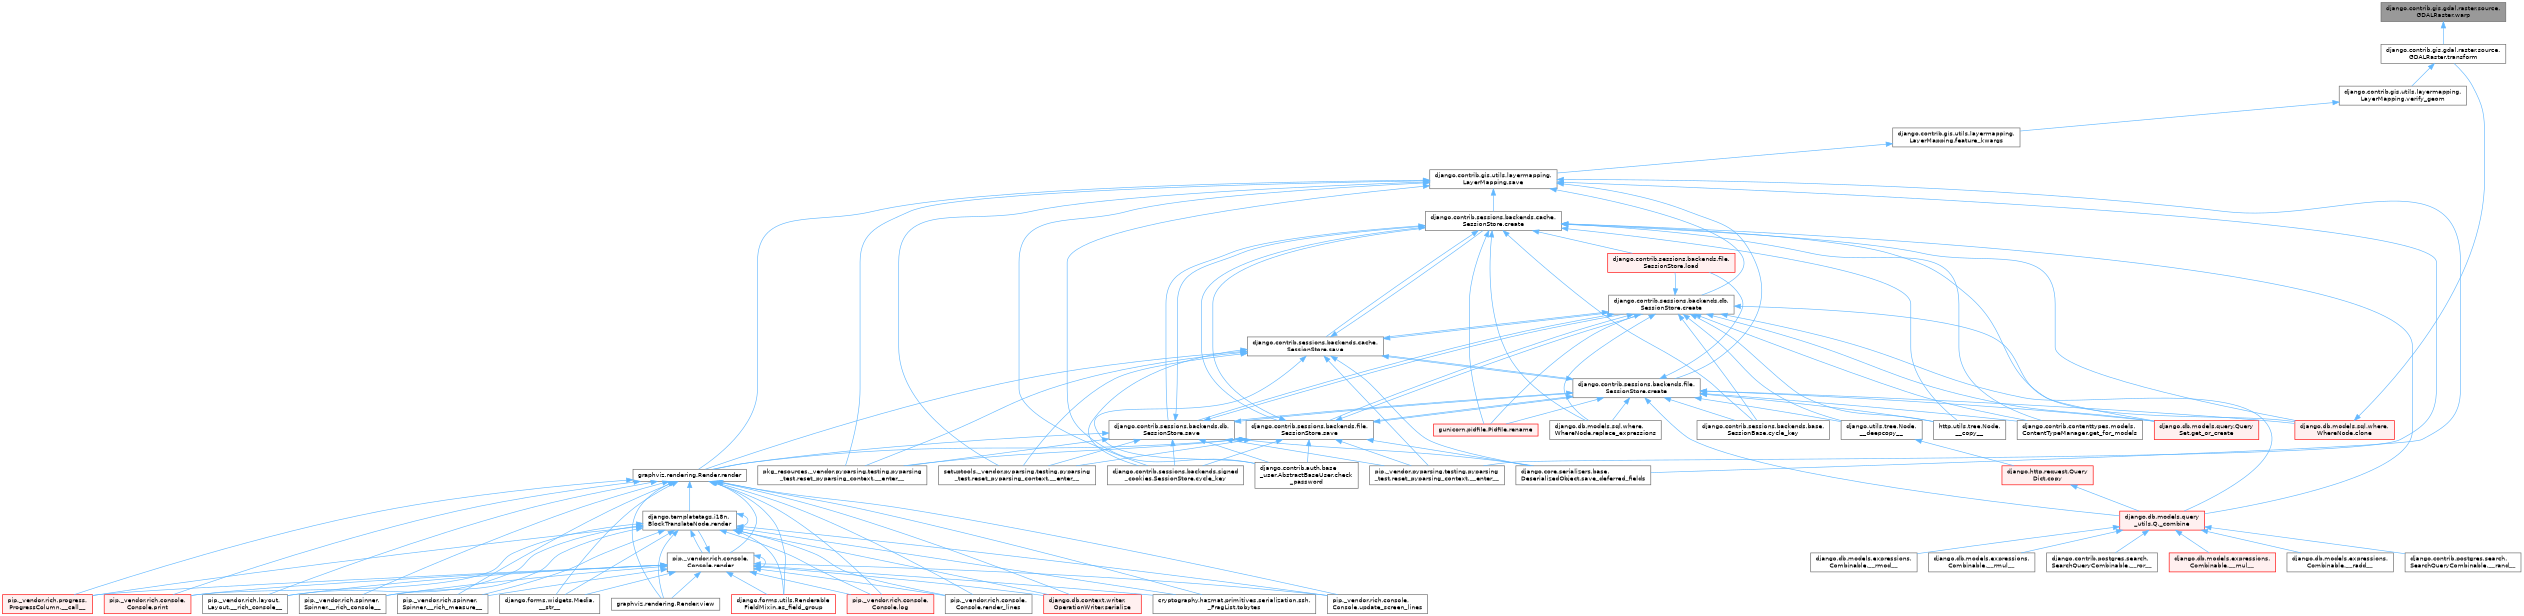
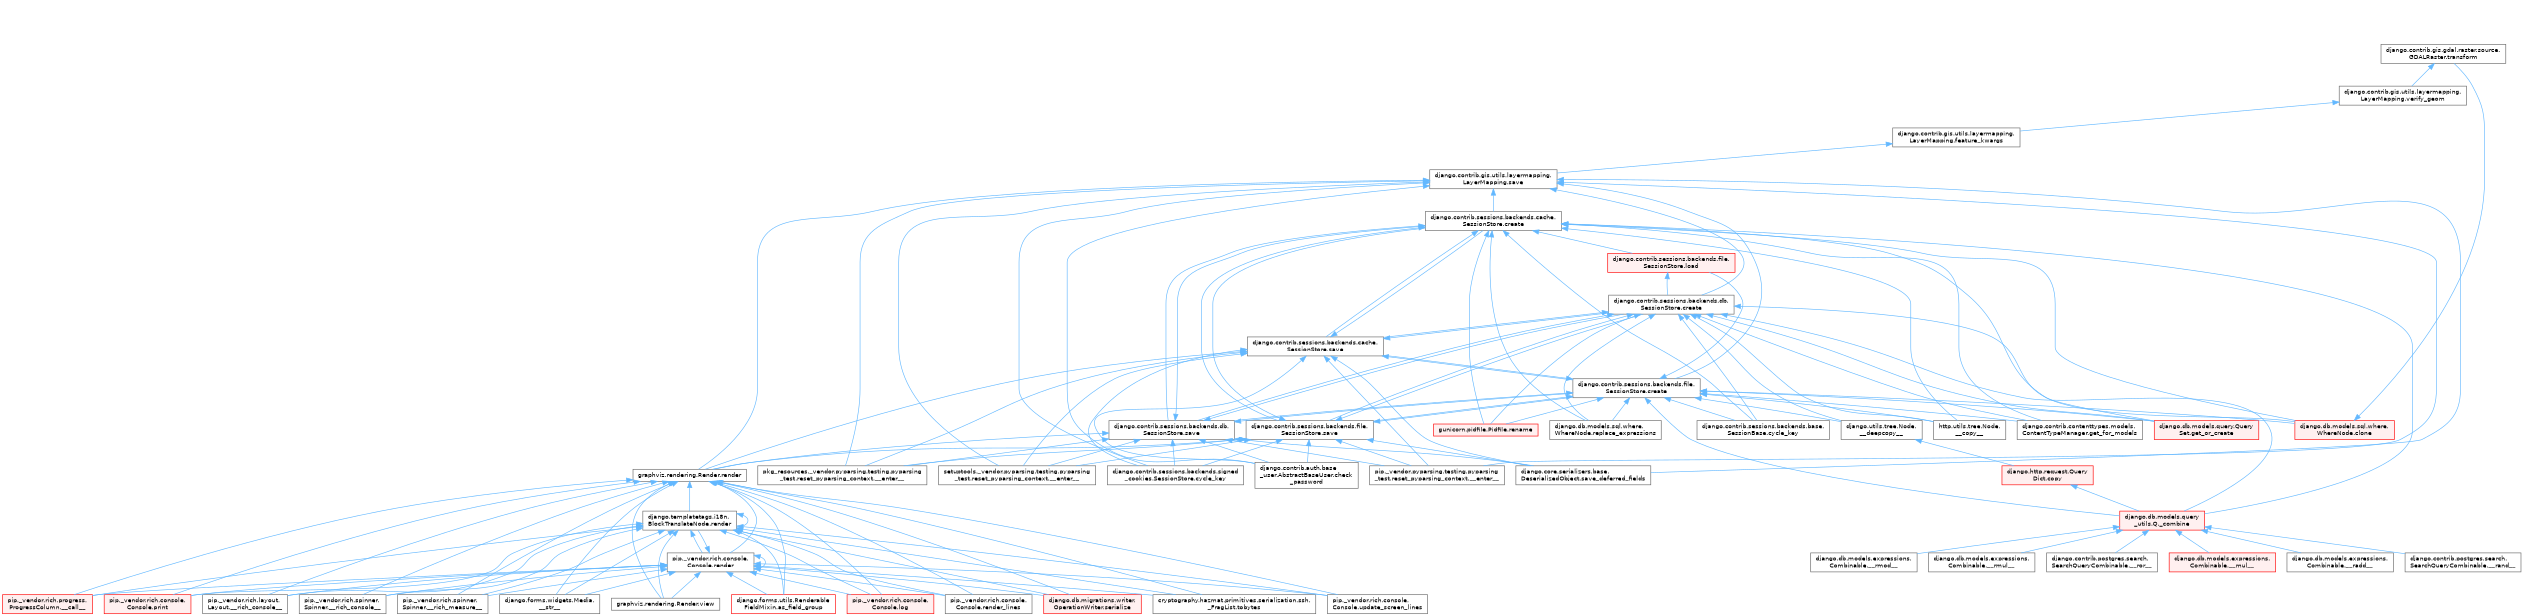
(2443, 12) -> none
(1676, 281) -> (1667, 287)
(1092, 604) -> (1092, 604)
